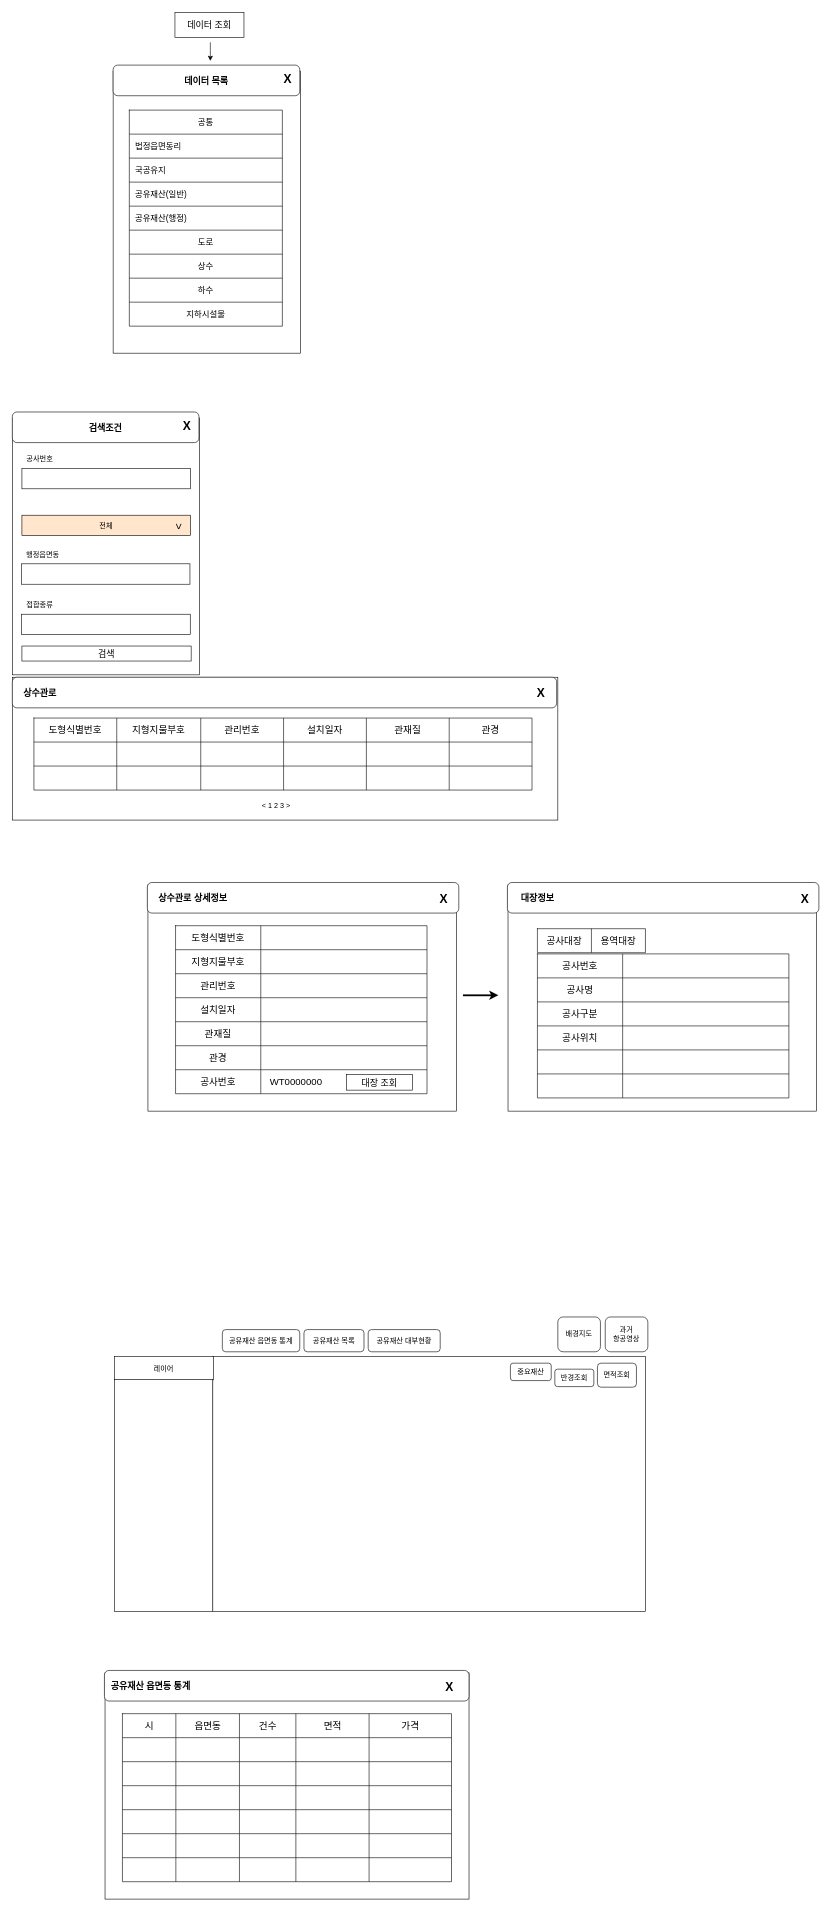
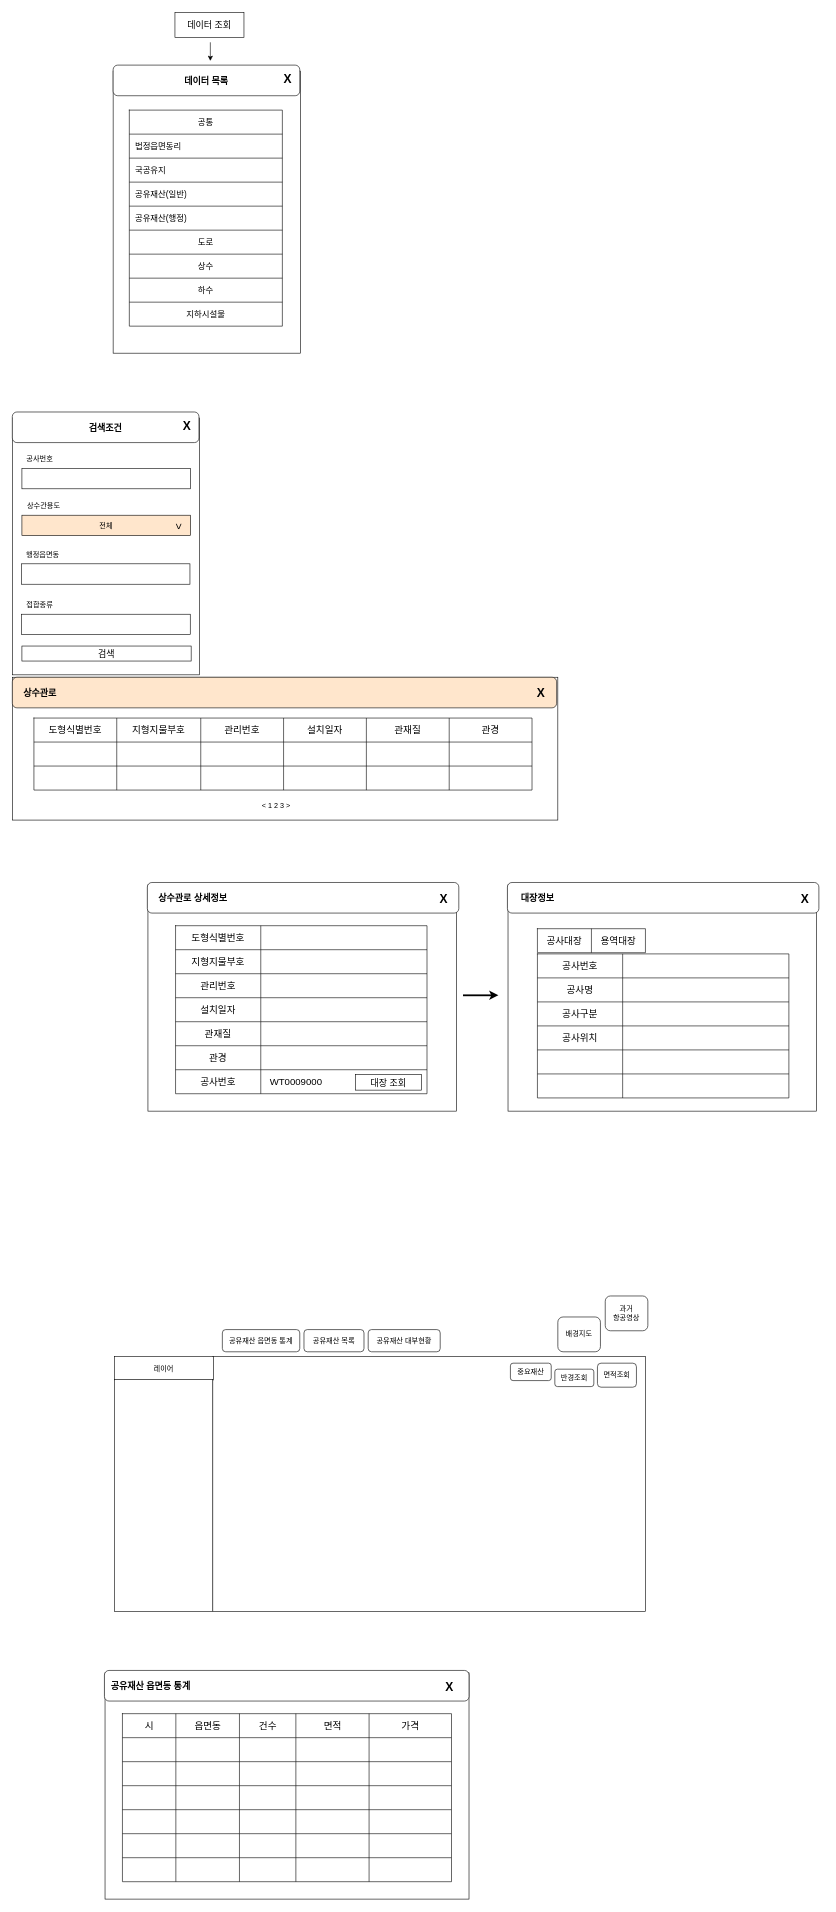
none -> (44, 506)
(284, 692) -> (284, 692)
(286, 1082) -> (286, 1082)
(380, 1082) -> (389, 1082)
(626, 1334) -> (626, 1313)
